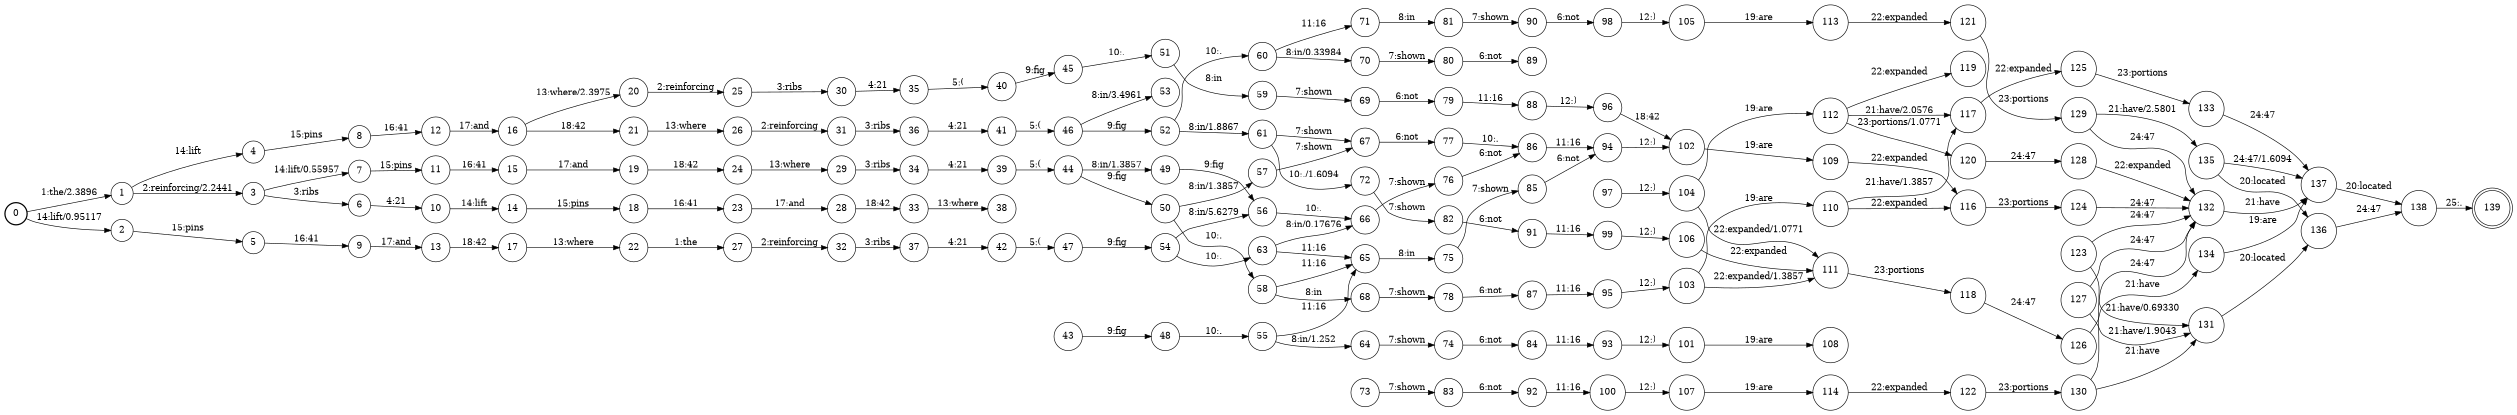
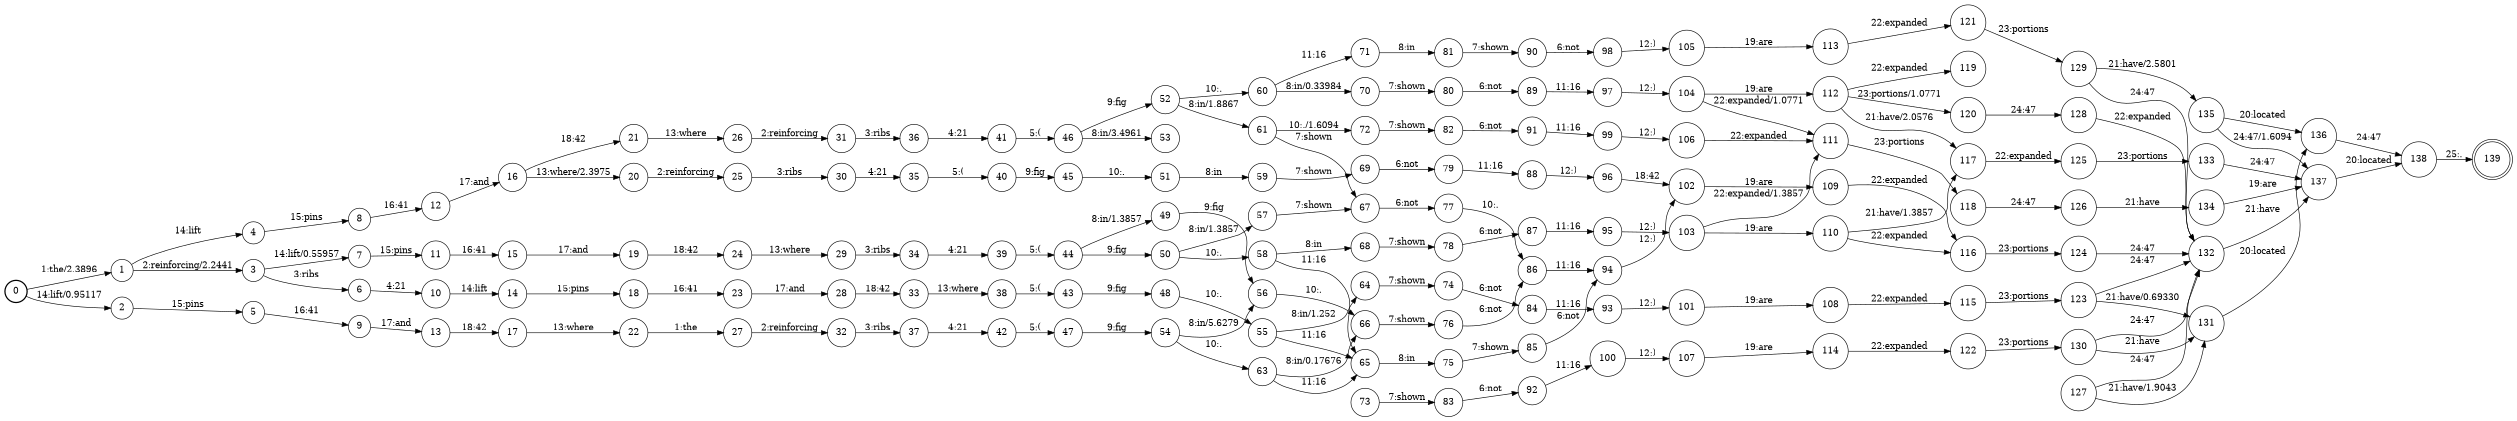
none -> (1567, 92)
none -> (1032, 294)
none -> (1968, 303)
